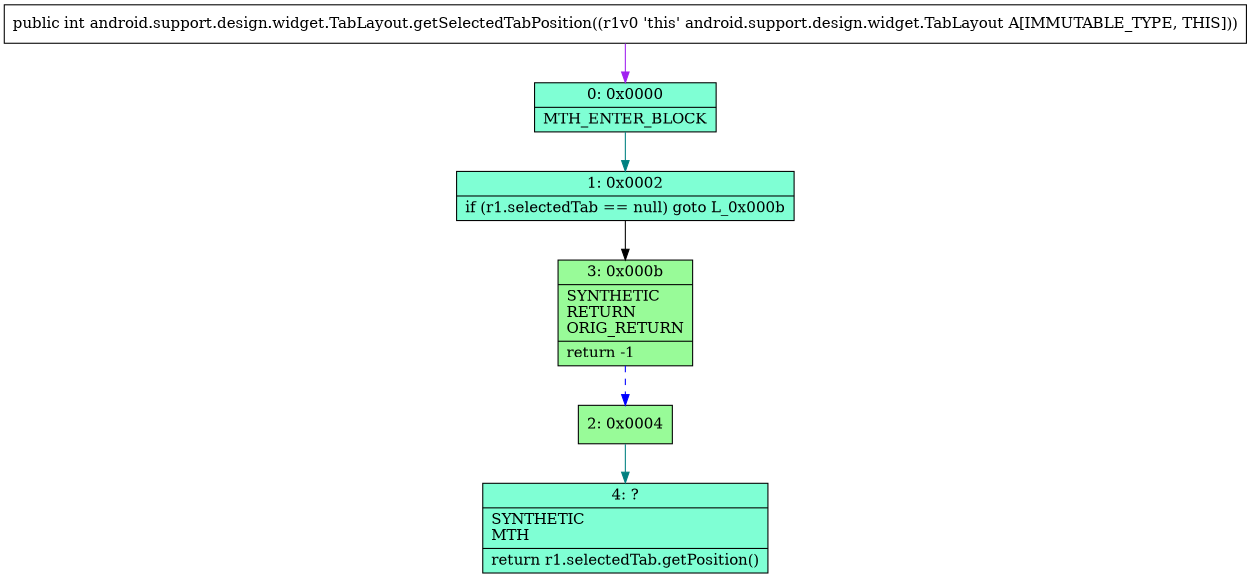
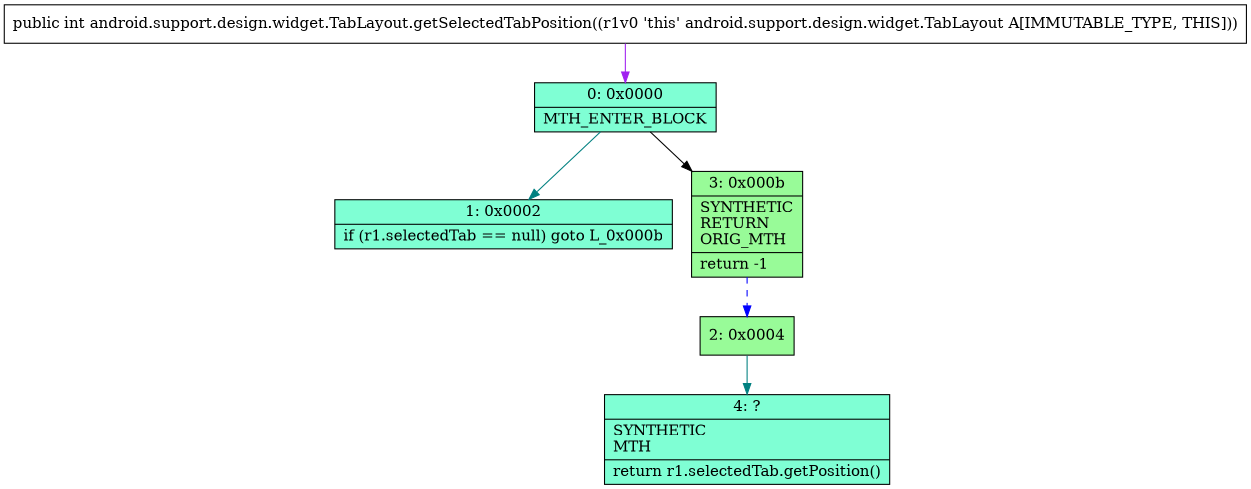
(625, 235) -> (667, 148)
(625, 328) -> (743, 240)
